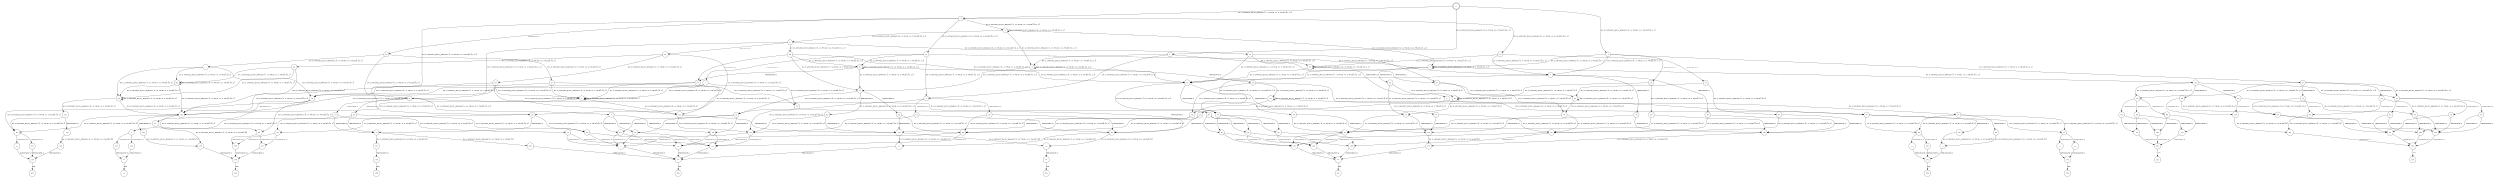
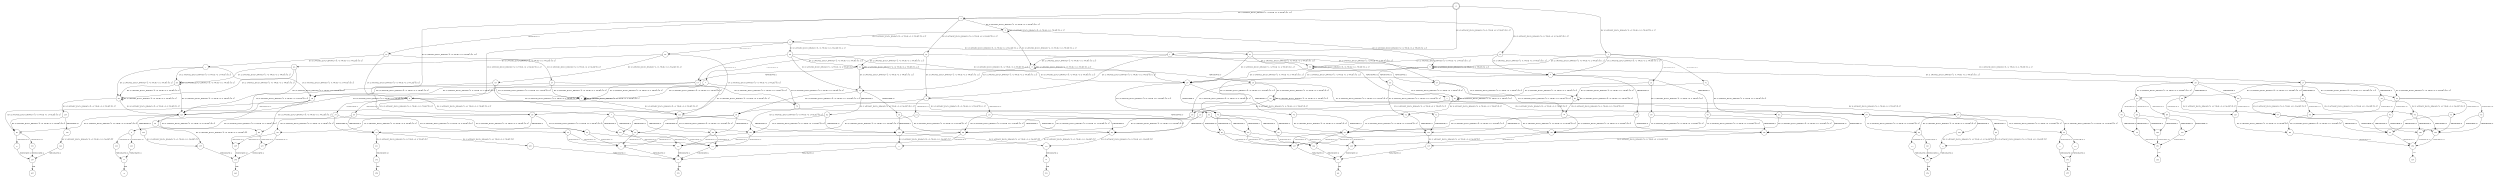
(613, 138) -> none
